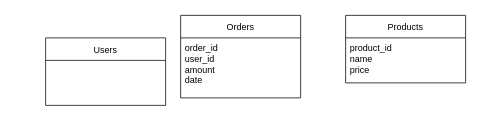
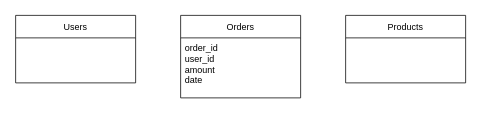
(405, 60) -> none
(105, 72) -> (75, 49)
